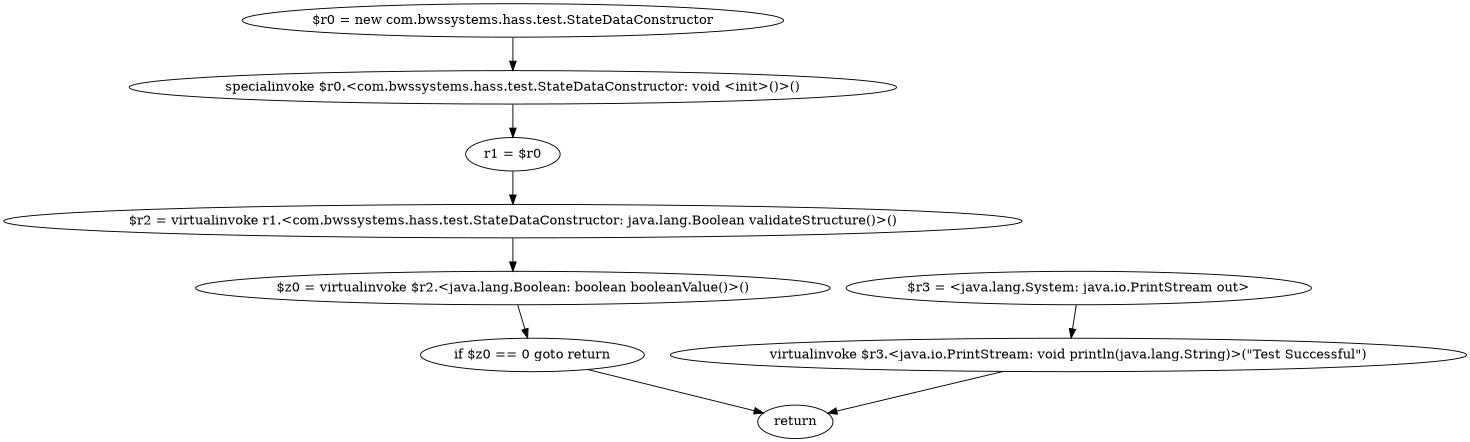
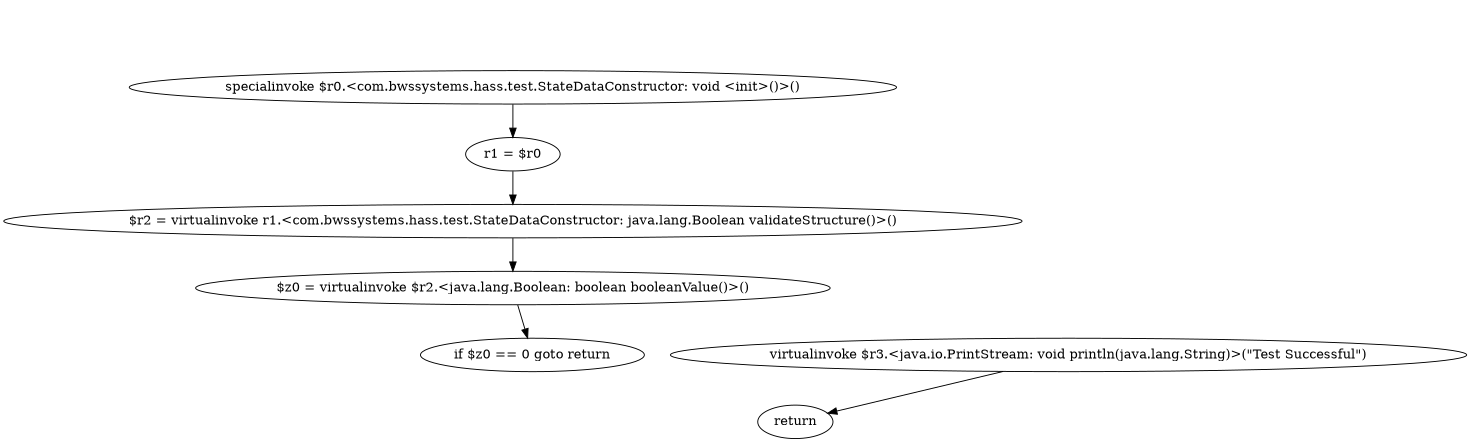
(513, 20) -> none
(1079, 288) -> none
(671, 390) -> none
